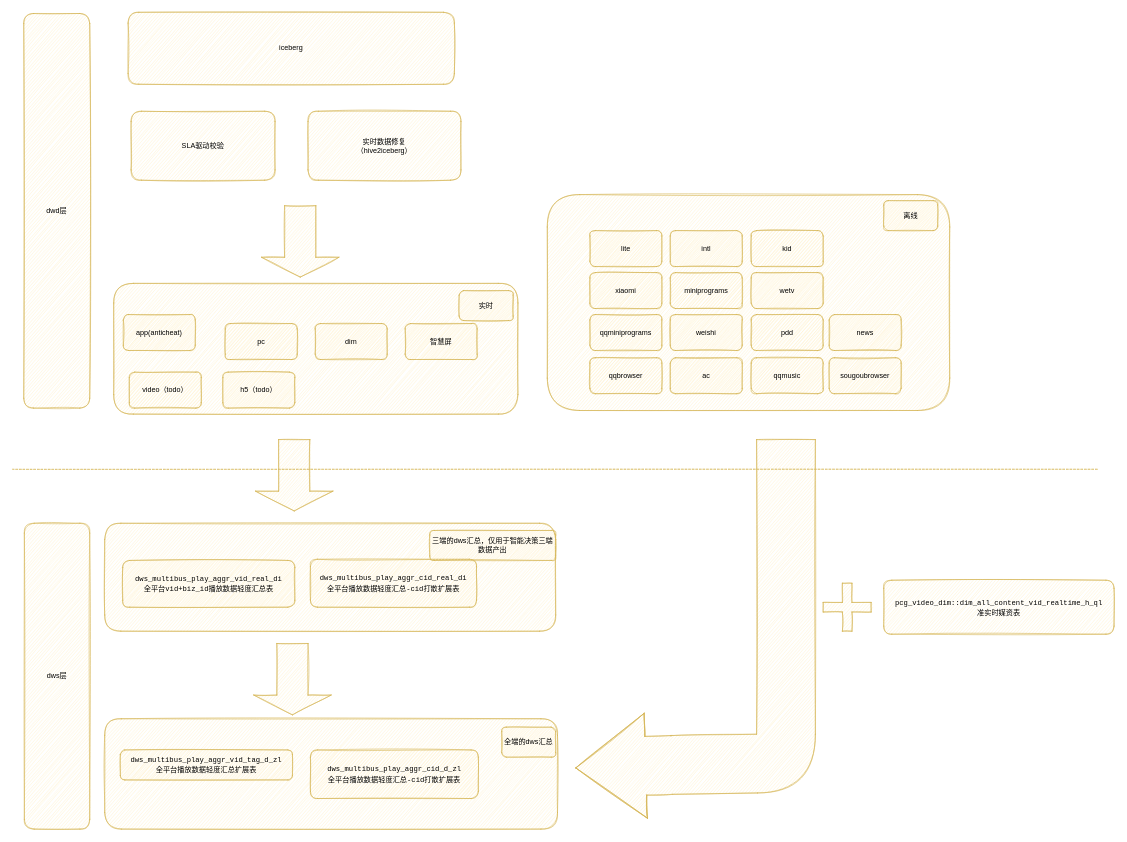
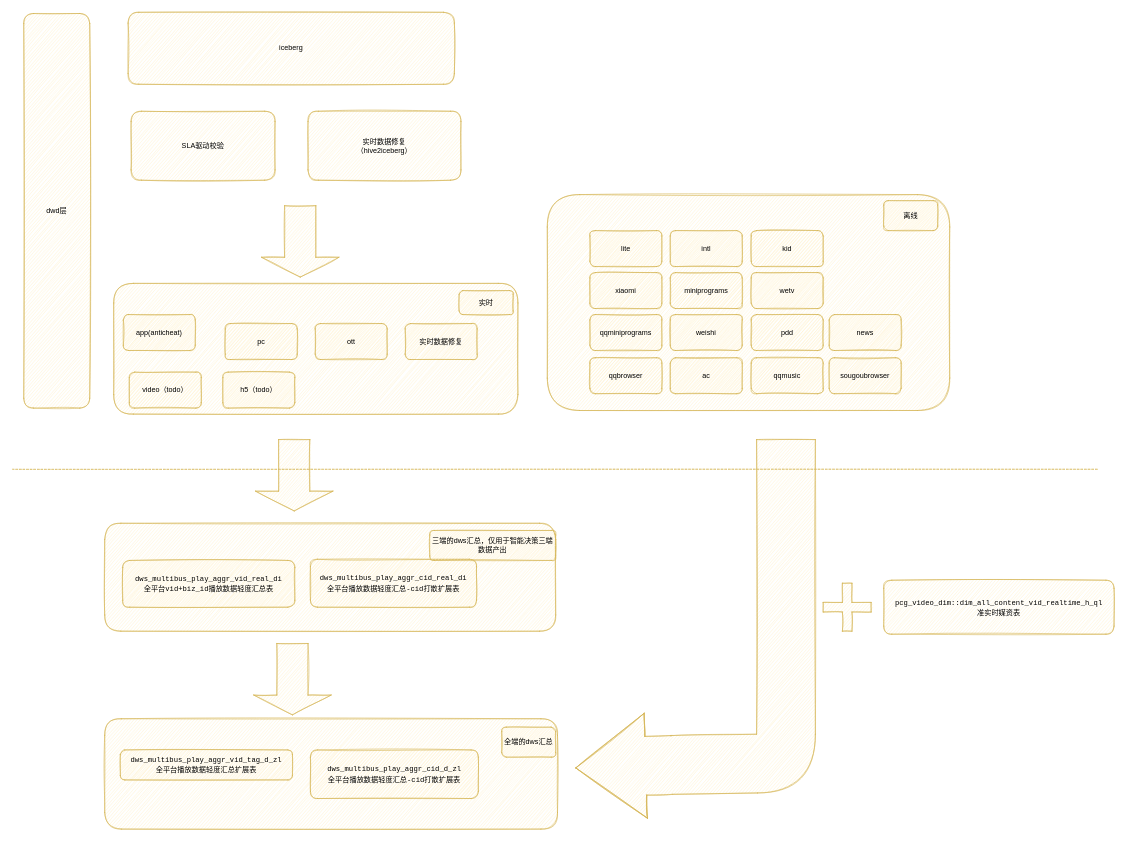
(486, 306) -> (486, 303)
(351, 342) -> (351, 342)
(441, 342) -> (441, 342)
(57, 677) -> none
